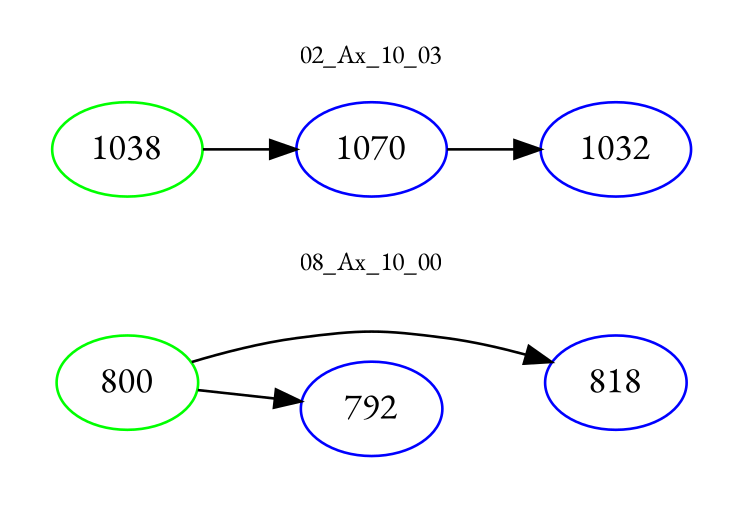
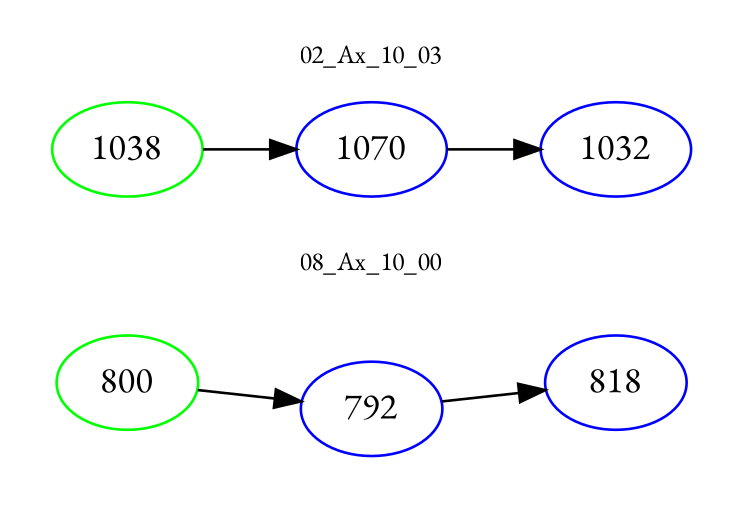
(358, 332) -> (480, 397)
